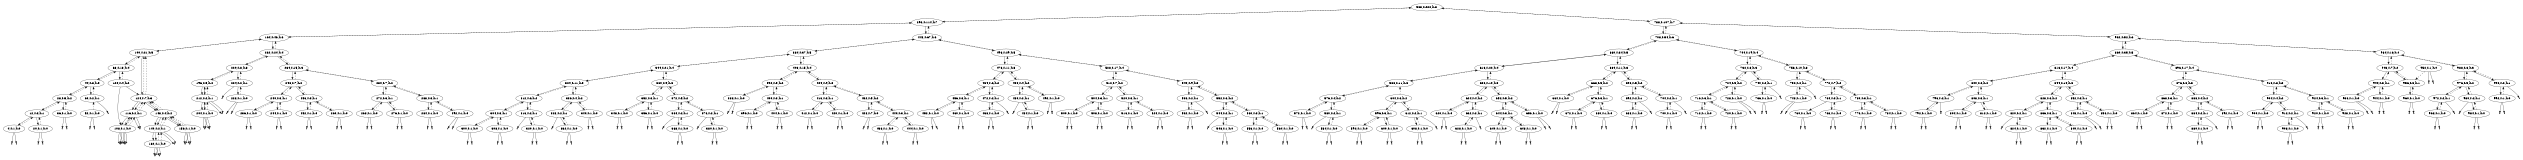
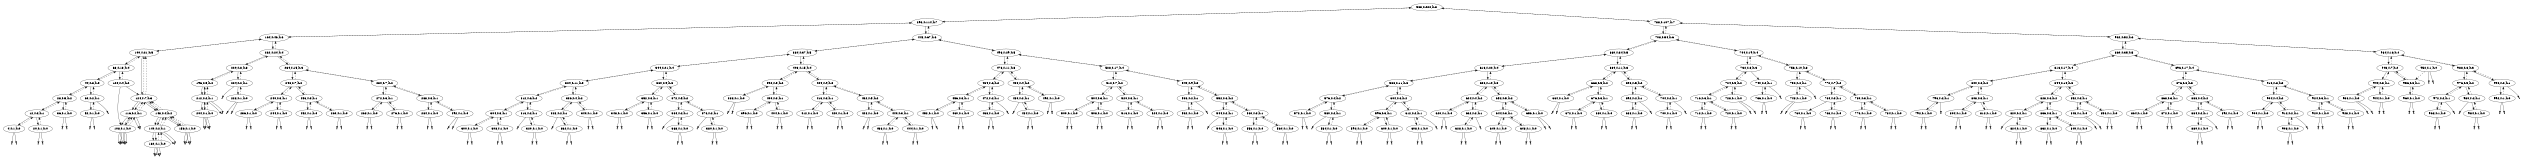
(1553, 61) -> (1553, 61)
(1758, 76) -> none
none -> (1397, 90)
none -> (91, 105)
(870, 114) -> (870, 114)
